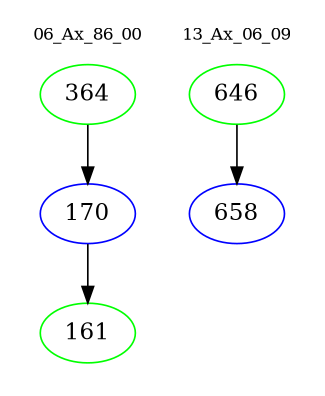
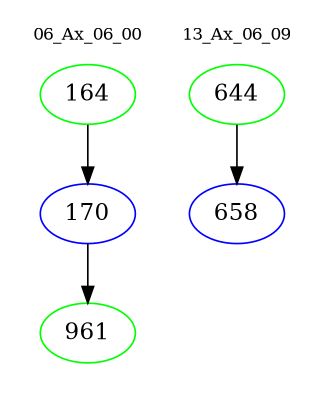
(88, 36) -> (88, 36)
(88, 94) -> (88, 94)
(237, 94) -> (237, 94)
(88, 333) -> (88, 333)
